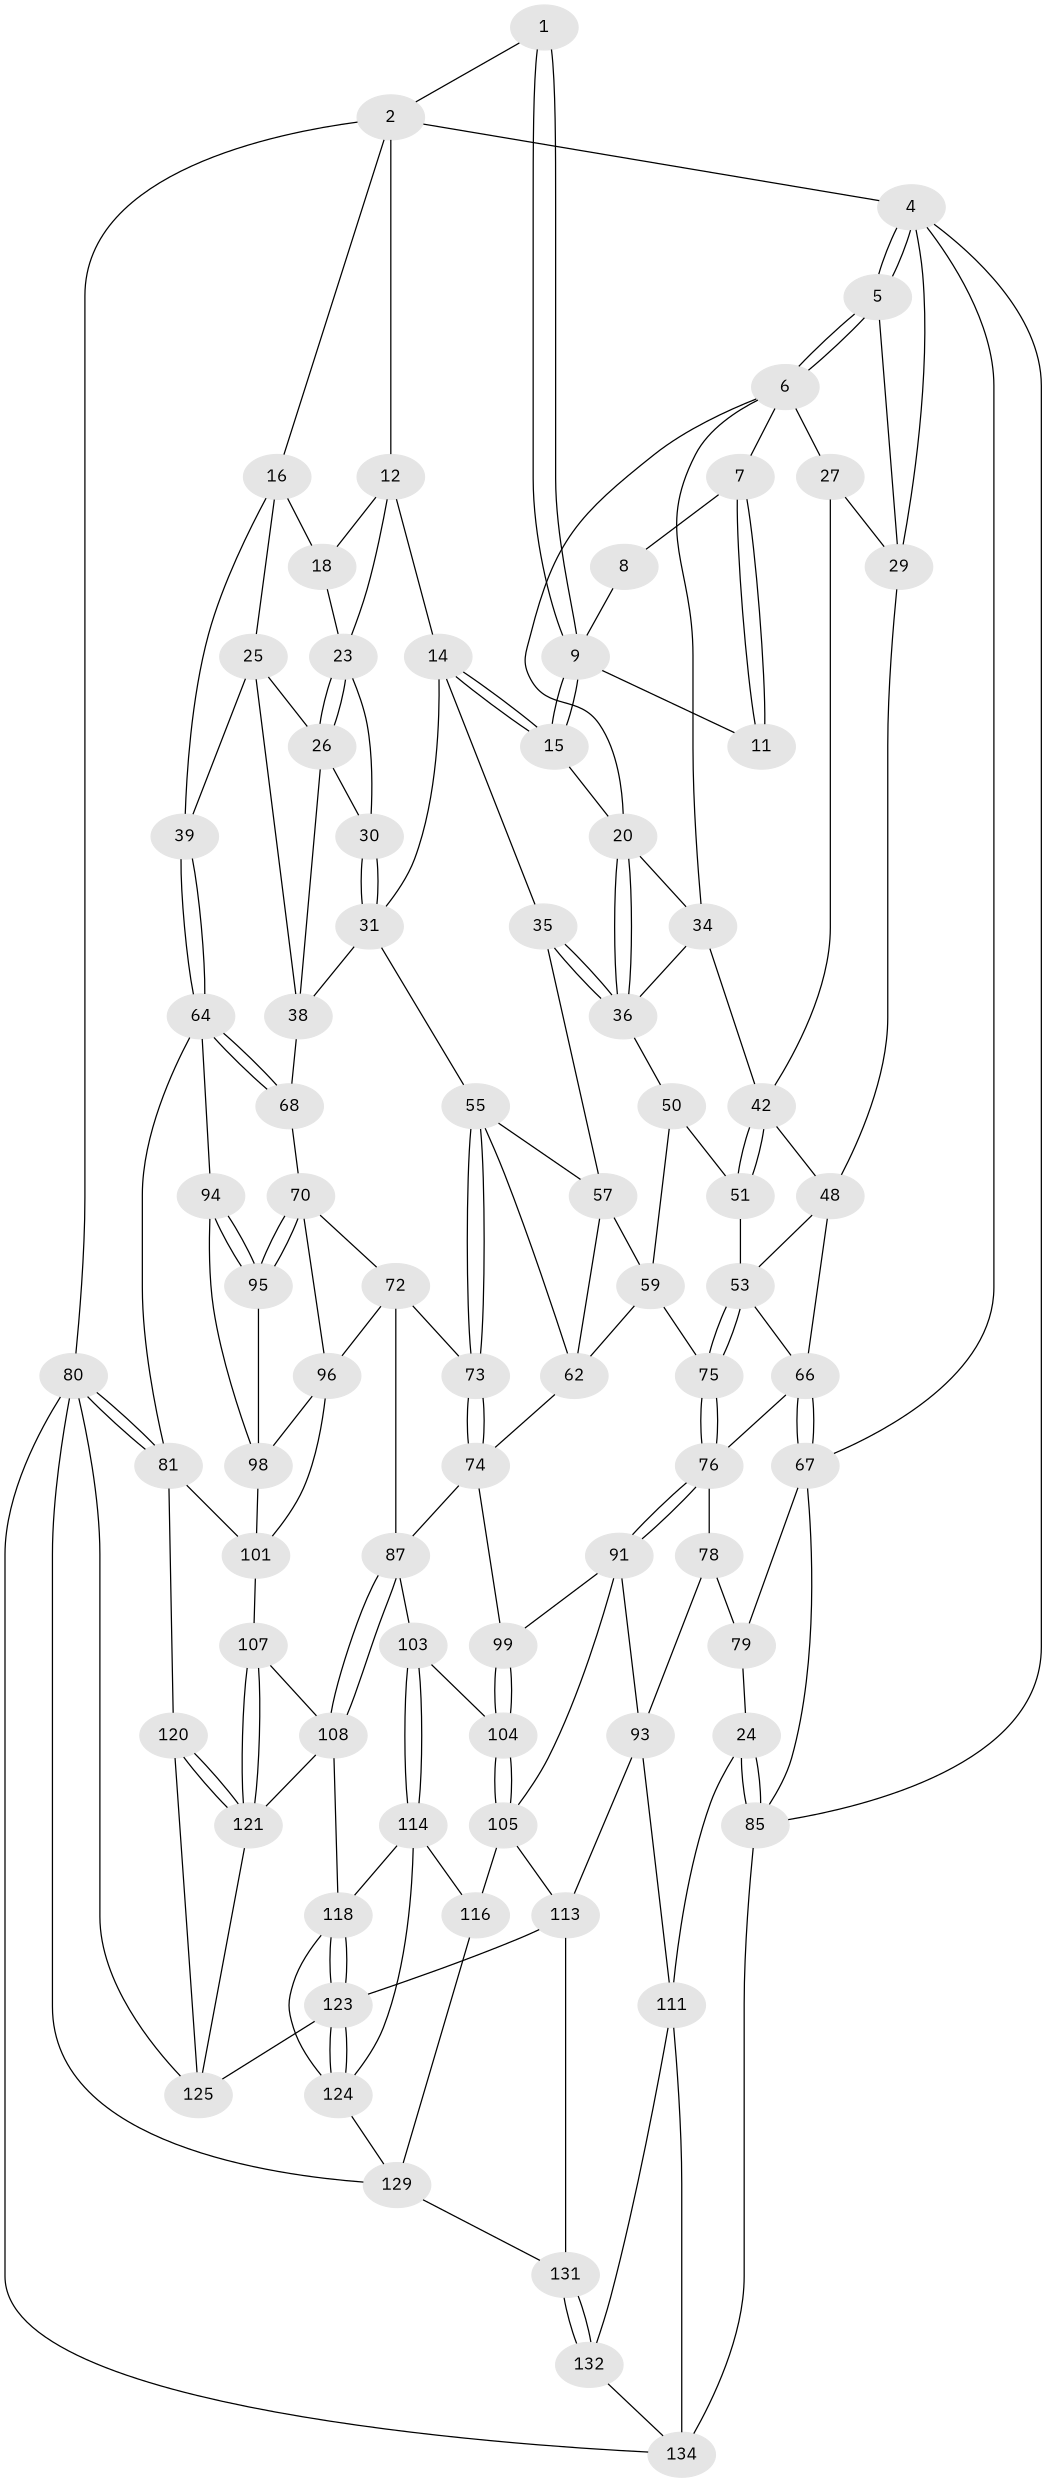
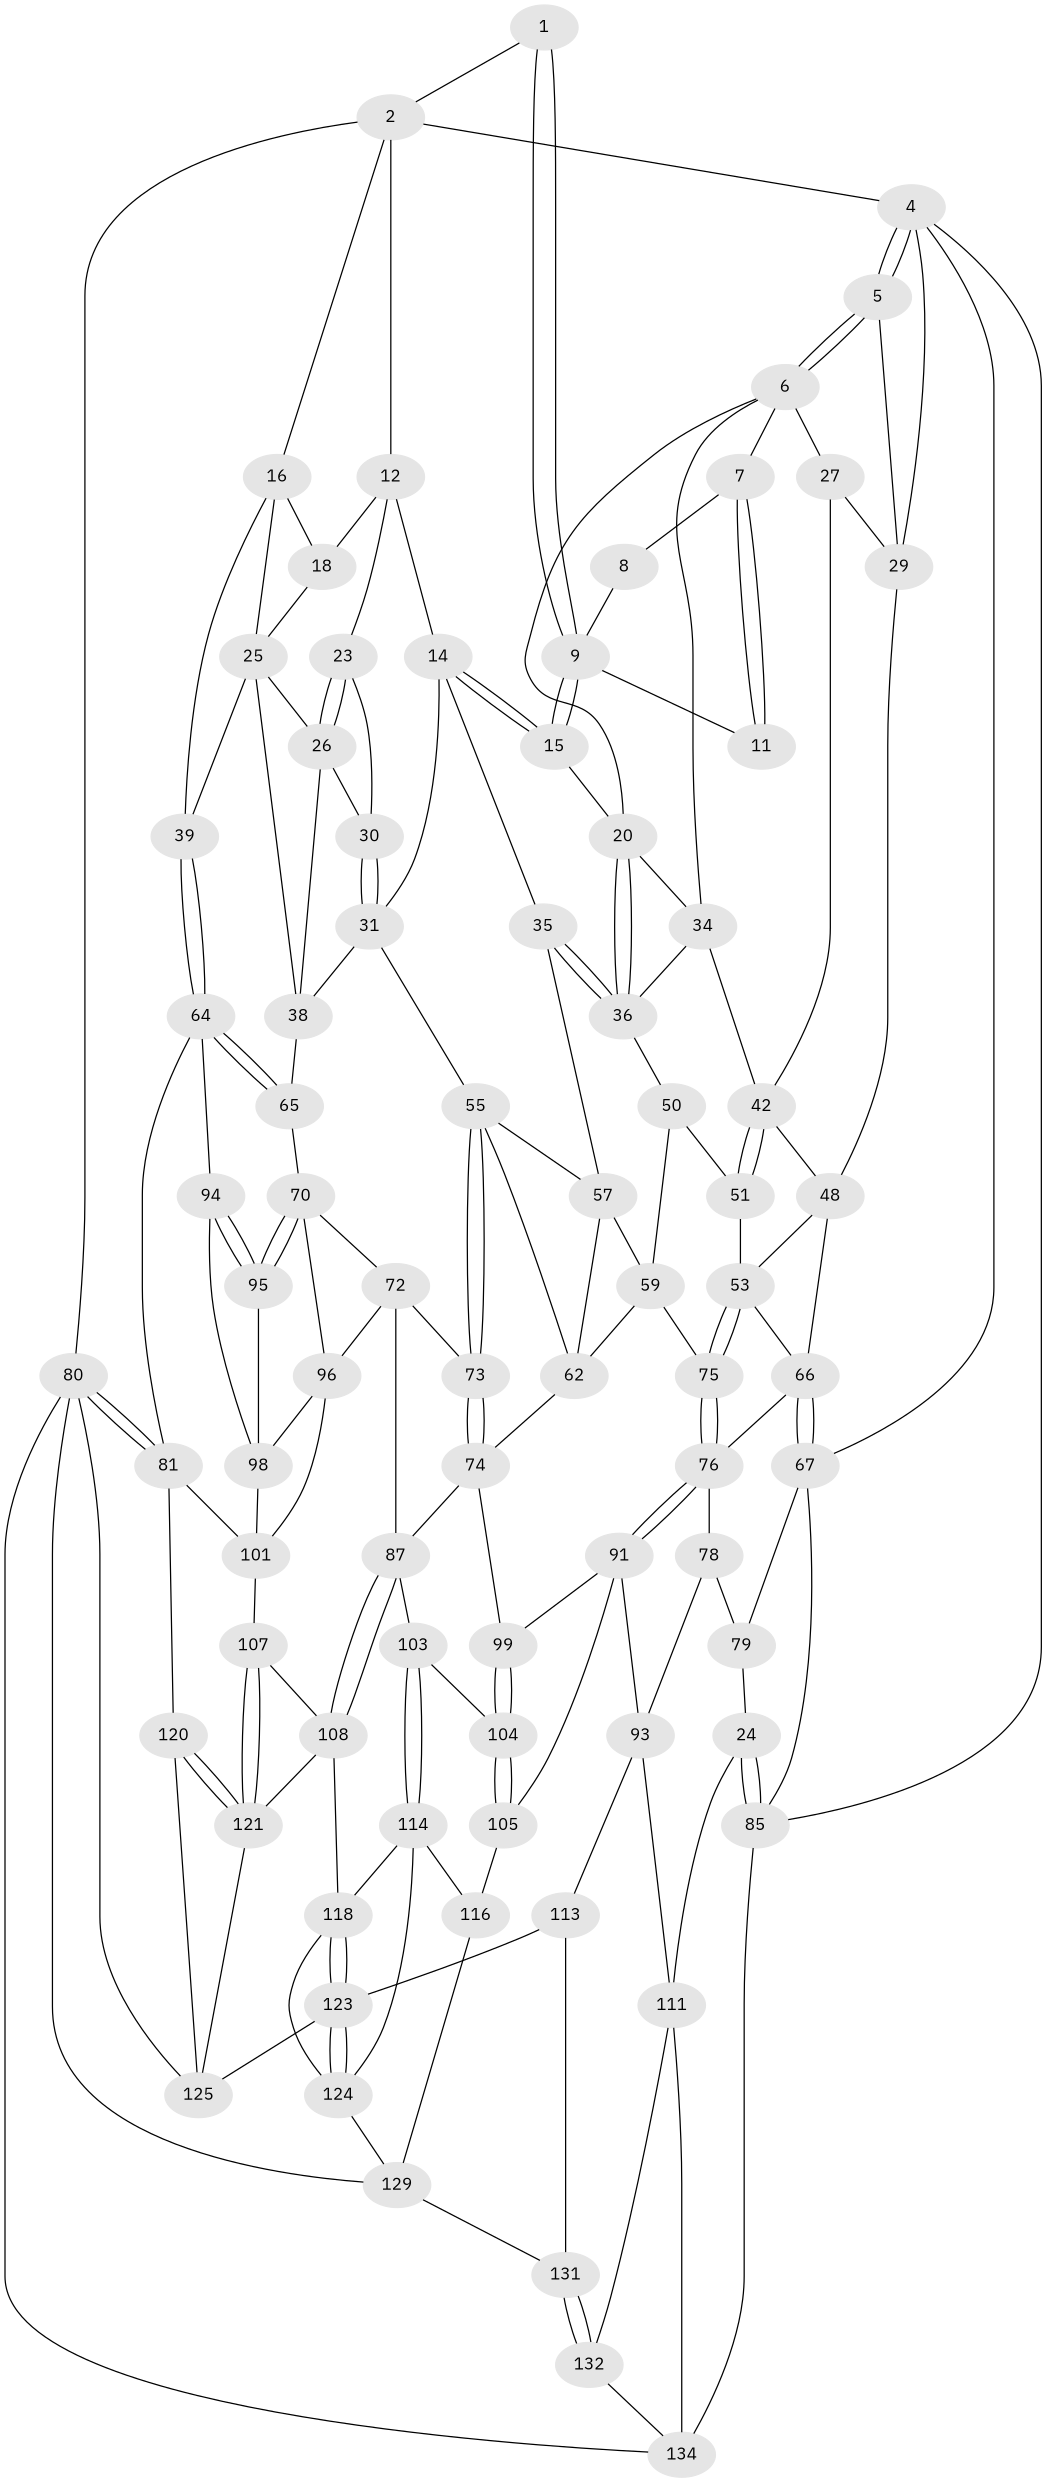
(333, 612) -> (288, 612)
(290, 1106) -> (290, 1106)
(534, 1870) -> none
